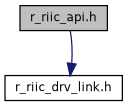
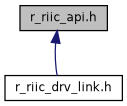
(72, 47) -> (55, 59)
